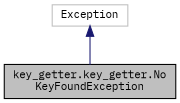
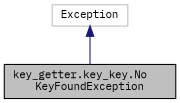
(90, 81) -> (90, 81)
